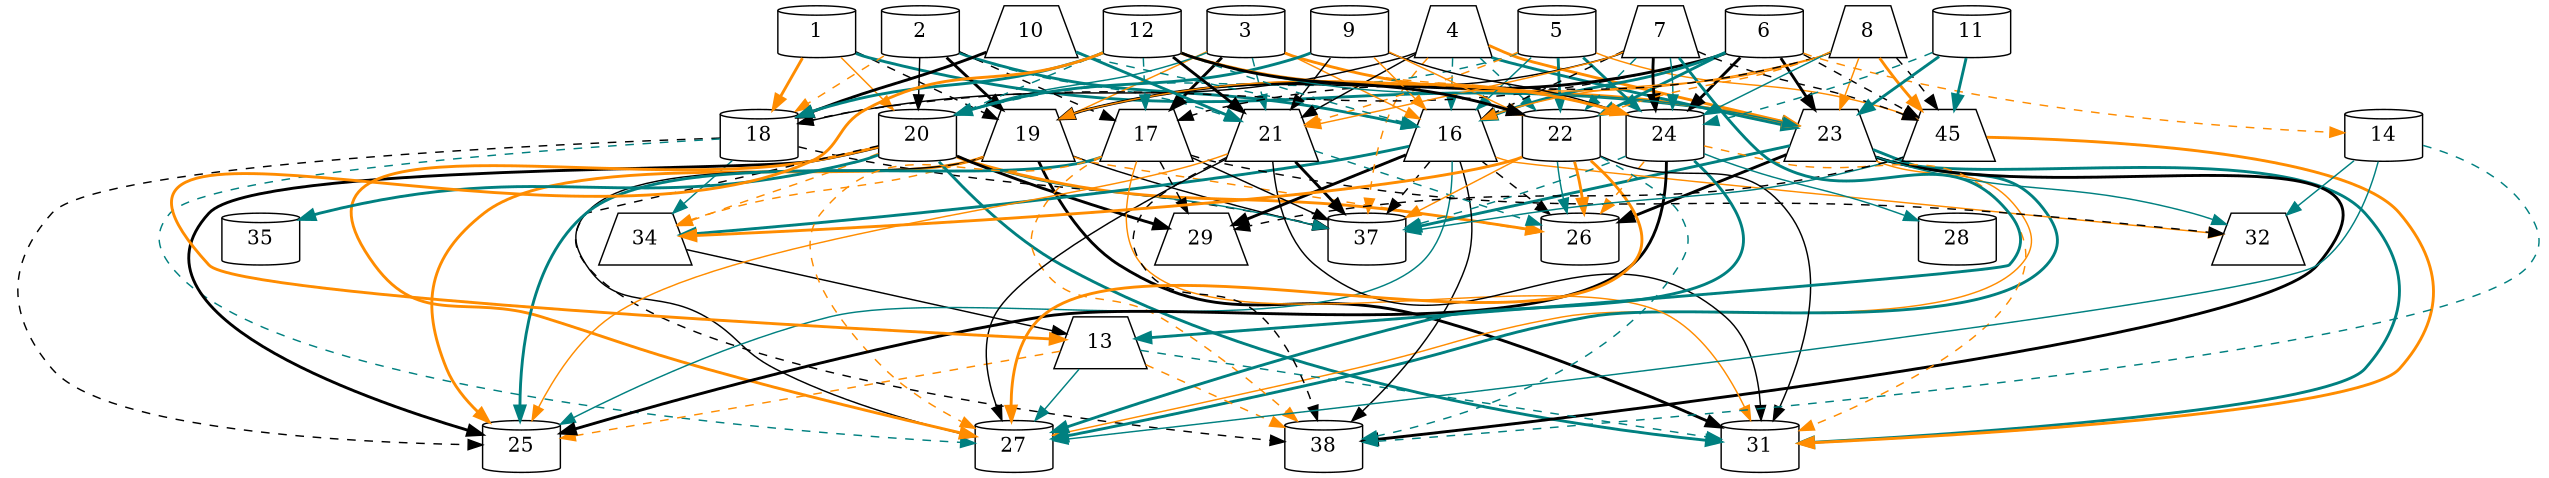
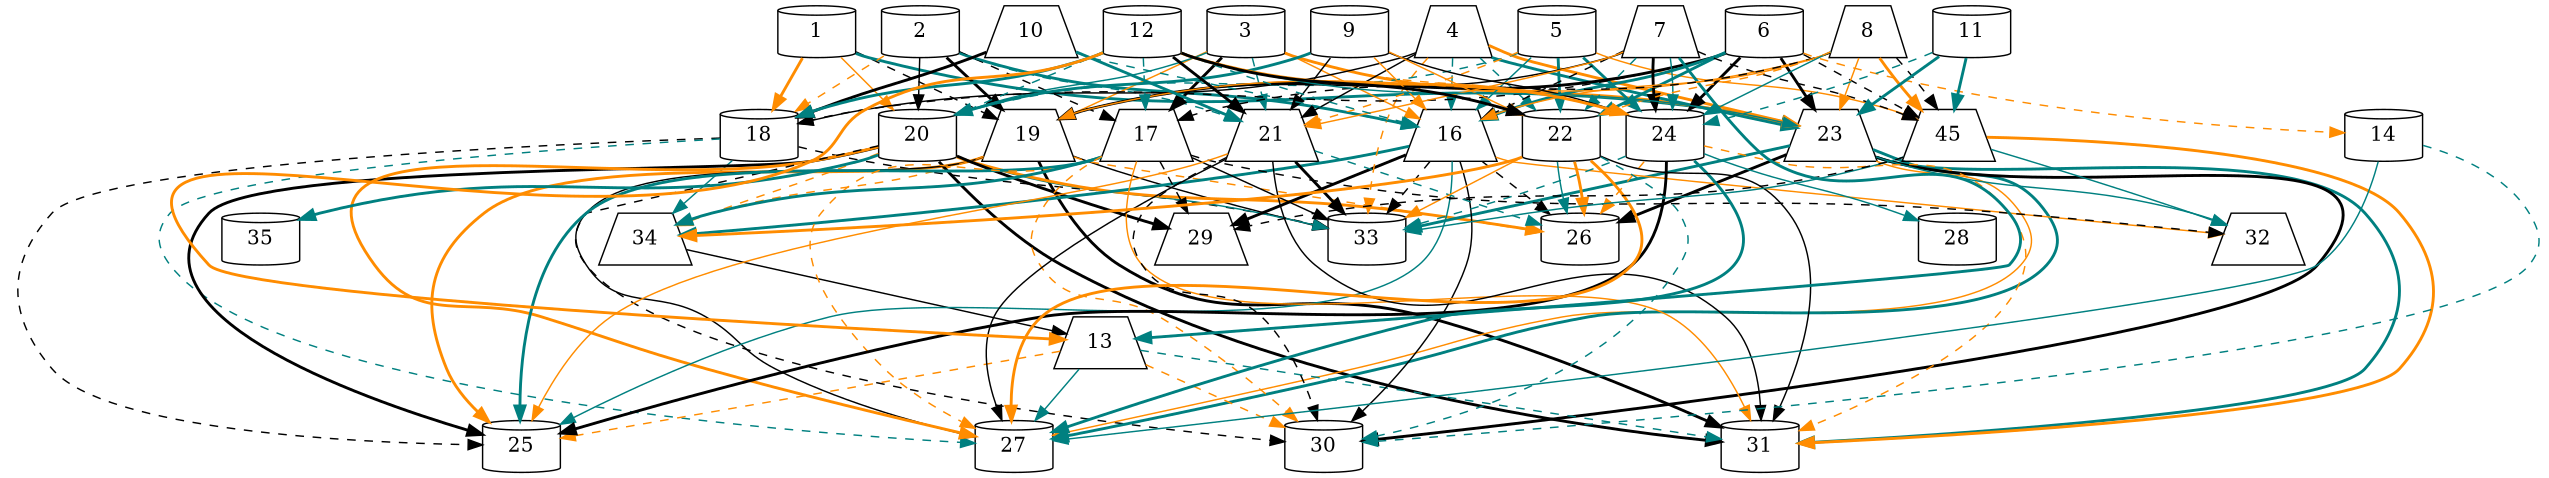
(2326, 183) -> (2108, 185)
none -> (896, 189)
(1367, 239) -> (1367, 239)
(1318, 366) -> (1318, 366)
(1324, 446) -> (1324, 446)
